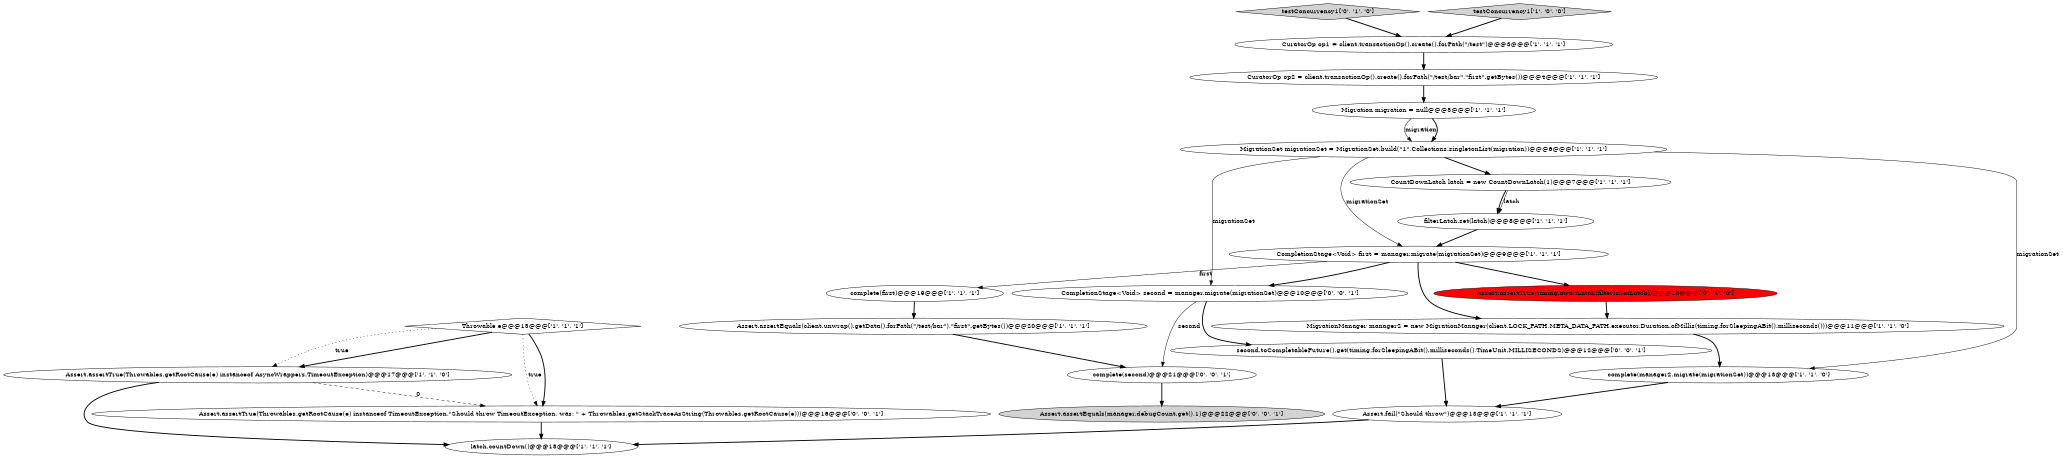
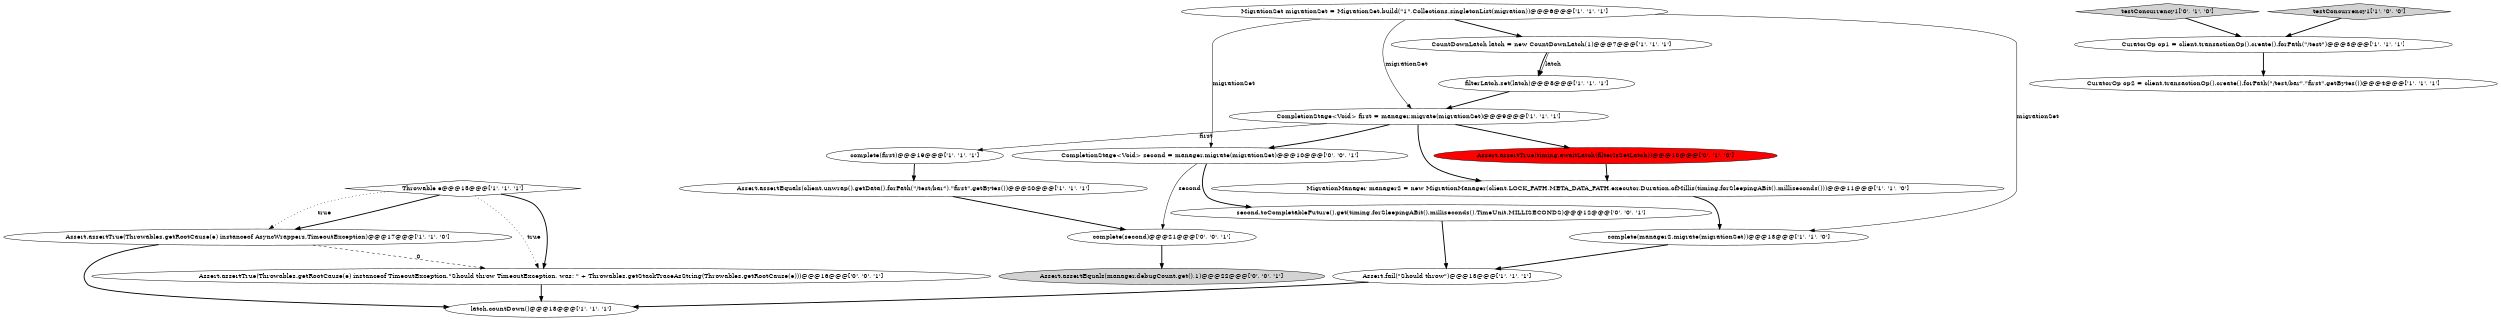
(1424, 110) -> none
